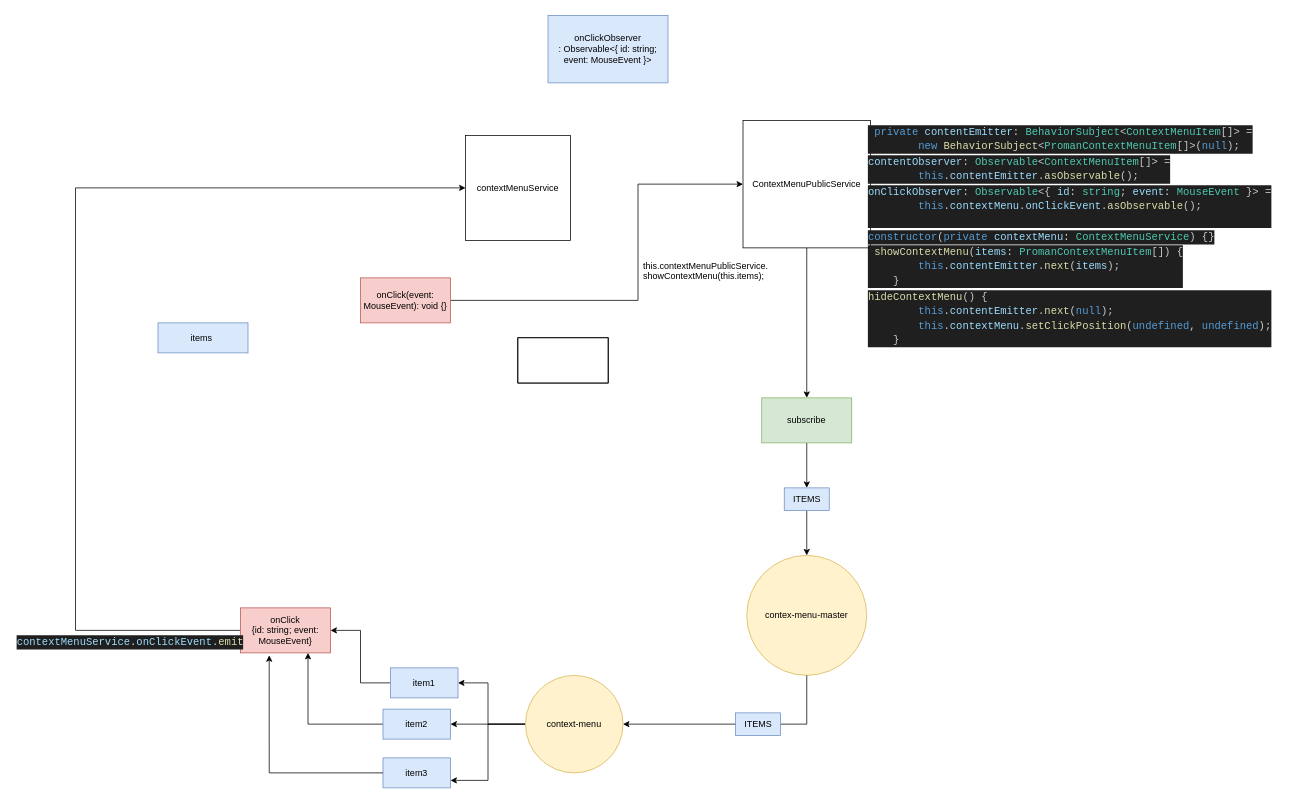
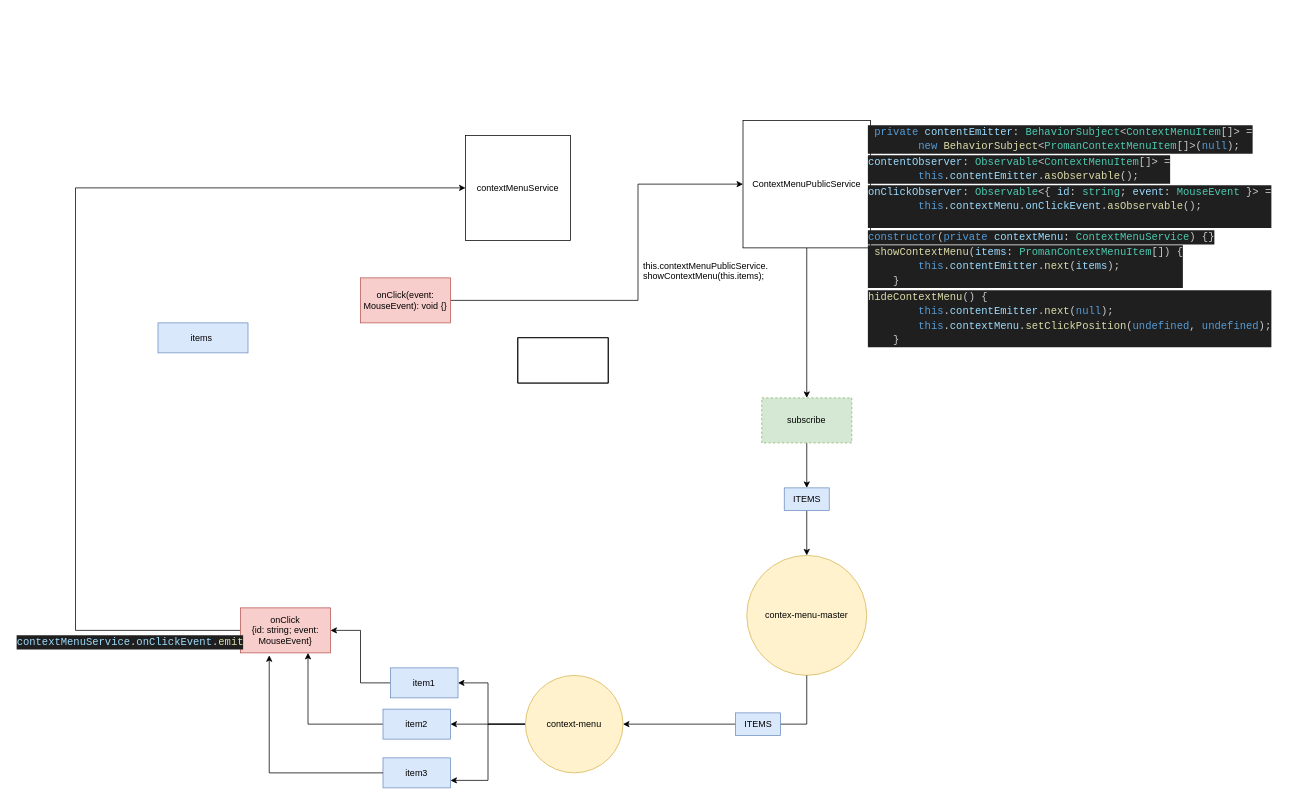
(608, 49) -> none
(807, 420) -> (807, 420)
